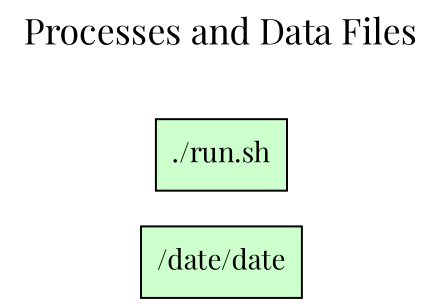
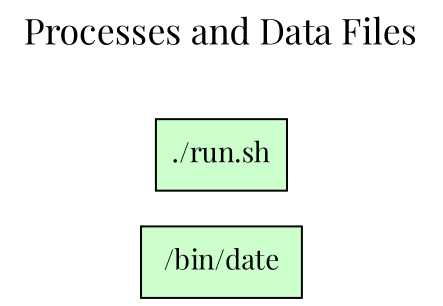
(221, 262) -> (221, 262)
